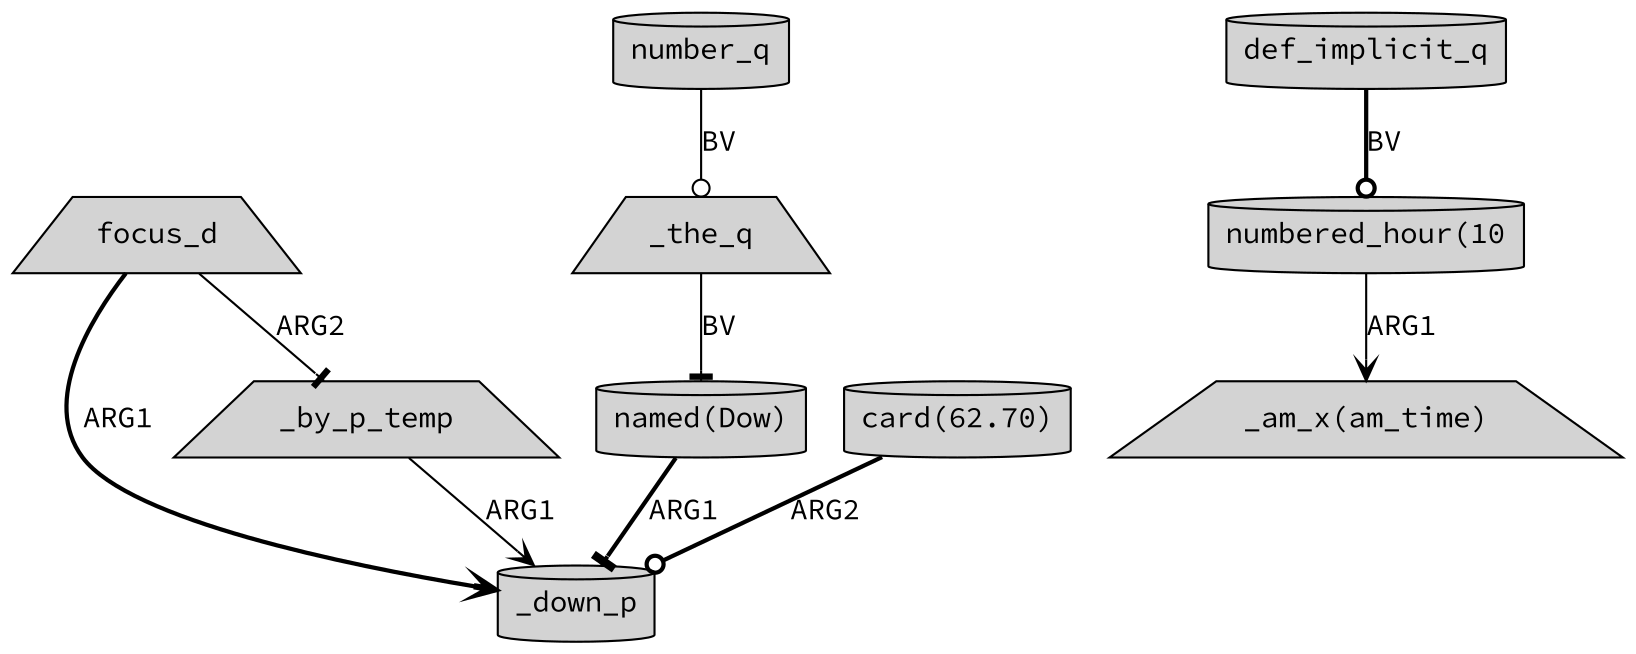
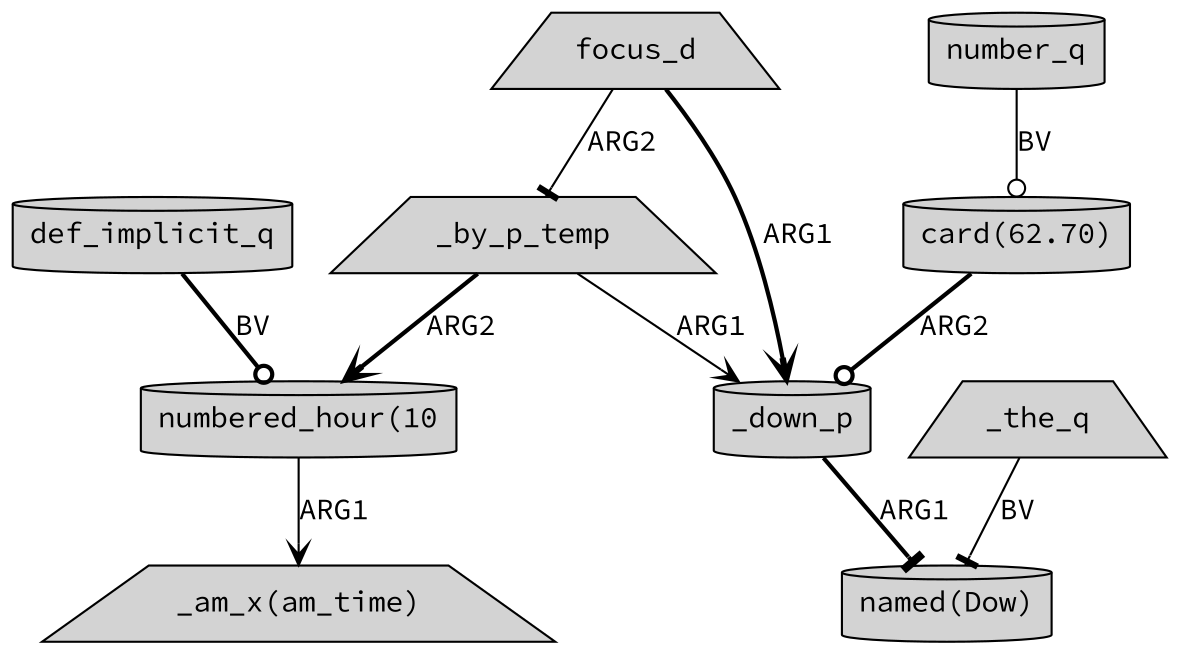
(701, 134) -> (1017, 134)
none -> (420, 320)
(642, 507) -> (866, 507)
